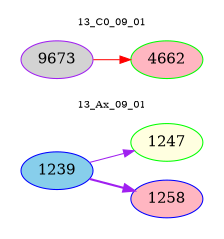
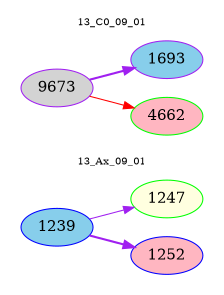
none -> (167, 60)
(167, 199) -> (167, 256)
